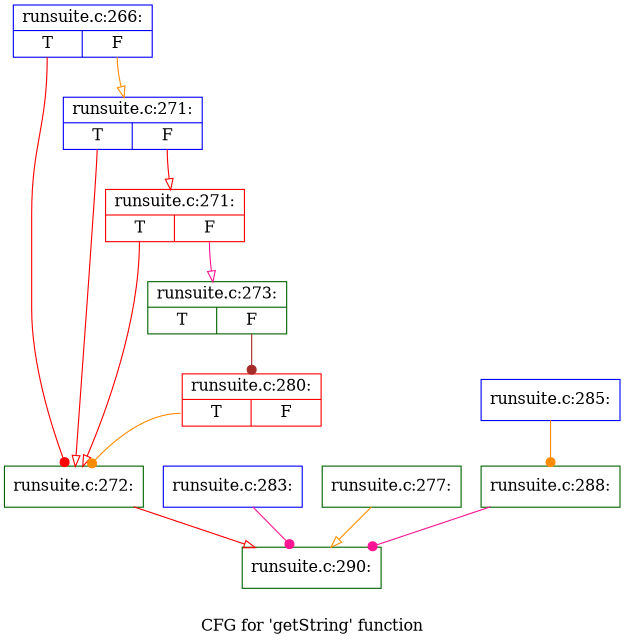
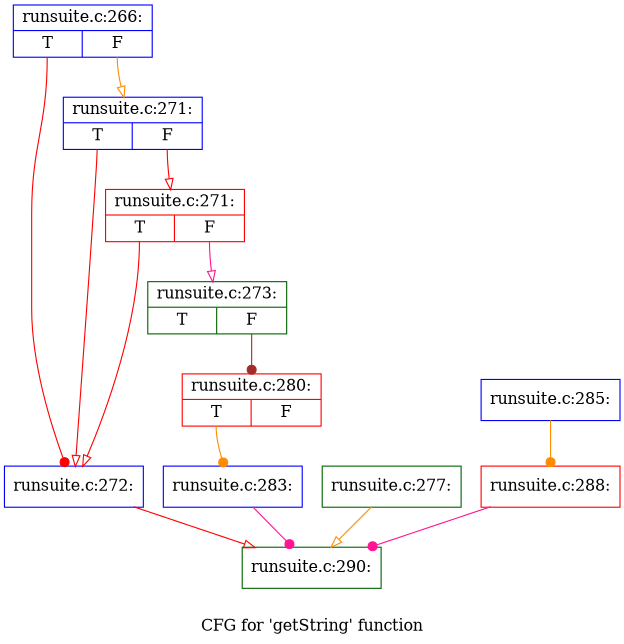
(134, 428) -> (218, 442)
(74, 487) -> (74, 487)
(551, 487) -> (551, 487)
